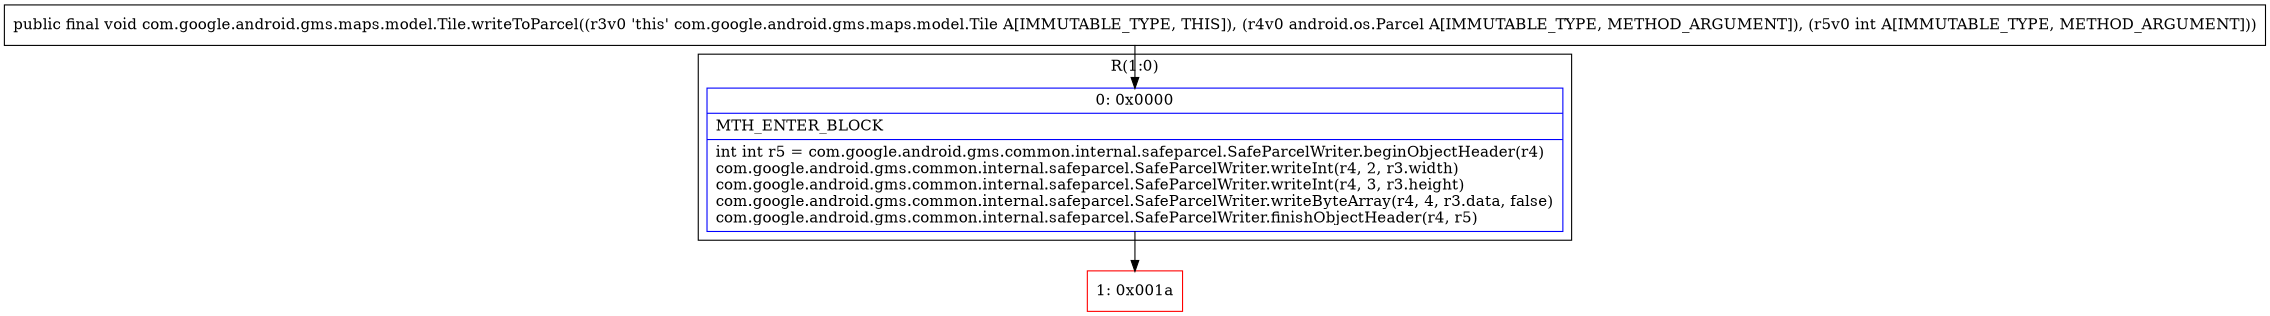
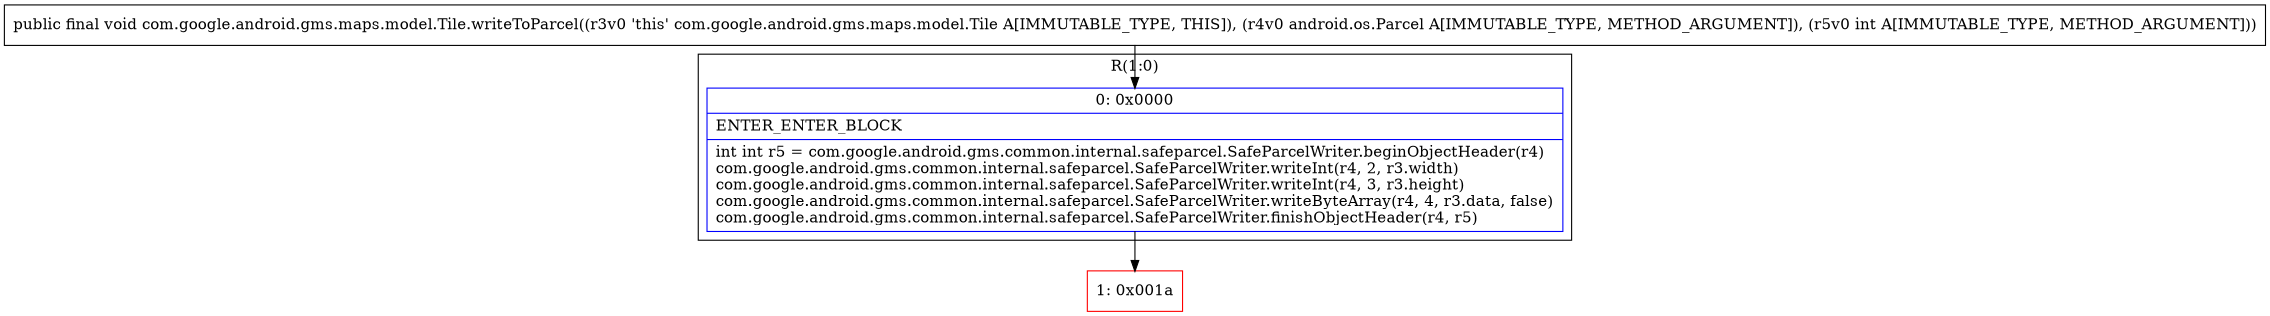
(800, 126) -> (809, 126)
